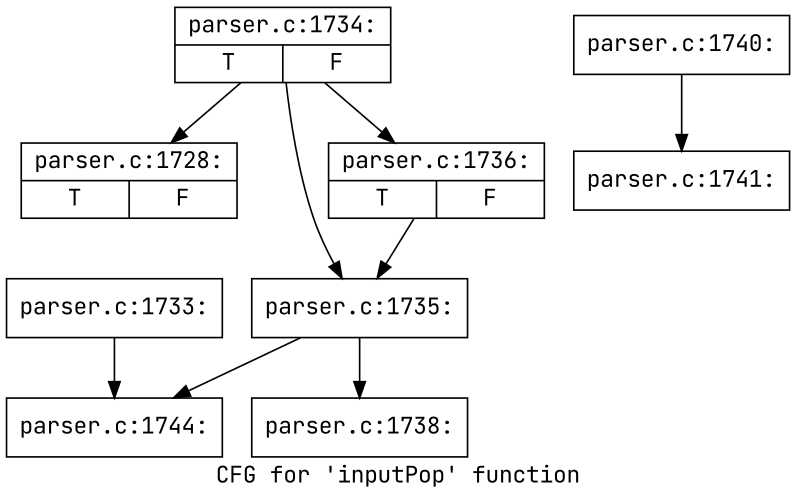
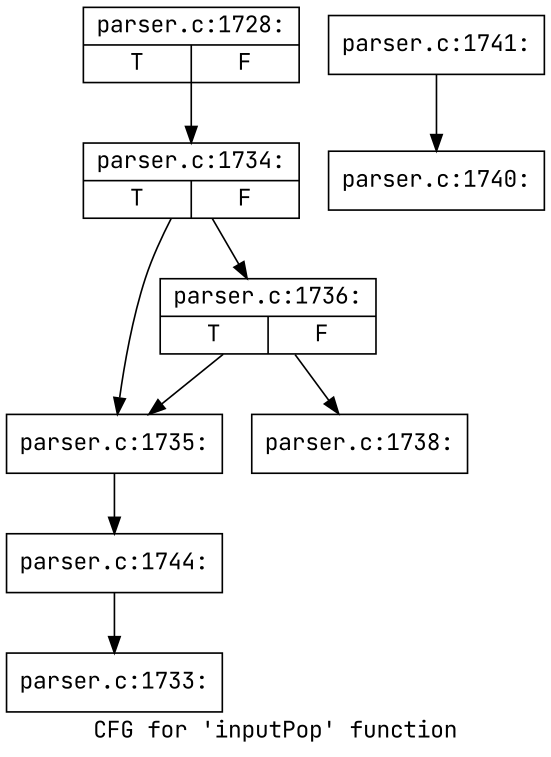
(682, 105) -> (436, 105)
(212, 107) -> (191, 105)
(114, 360) -> (114, 615)
(360, 360) -> (312, 377)
